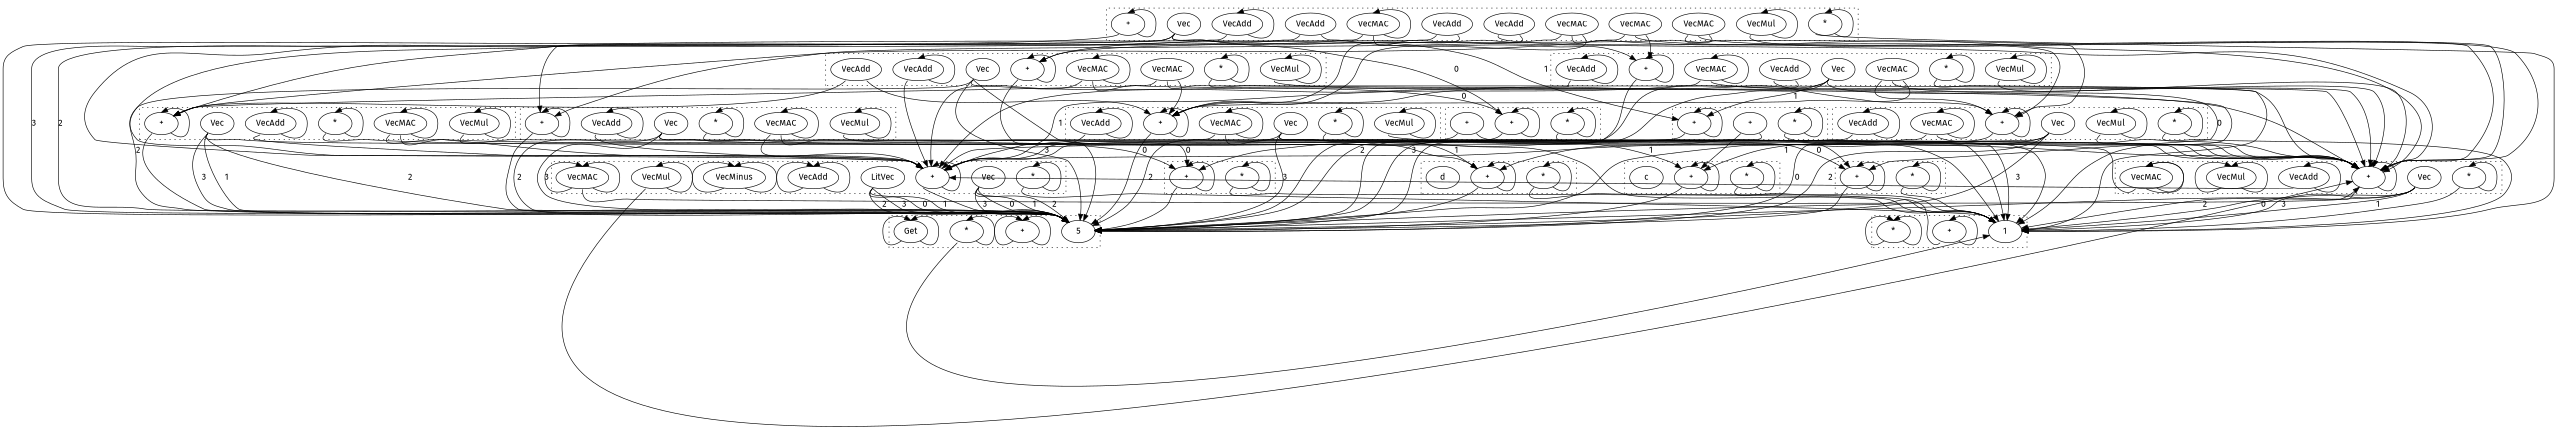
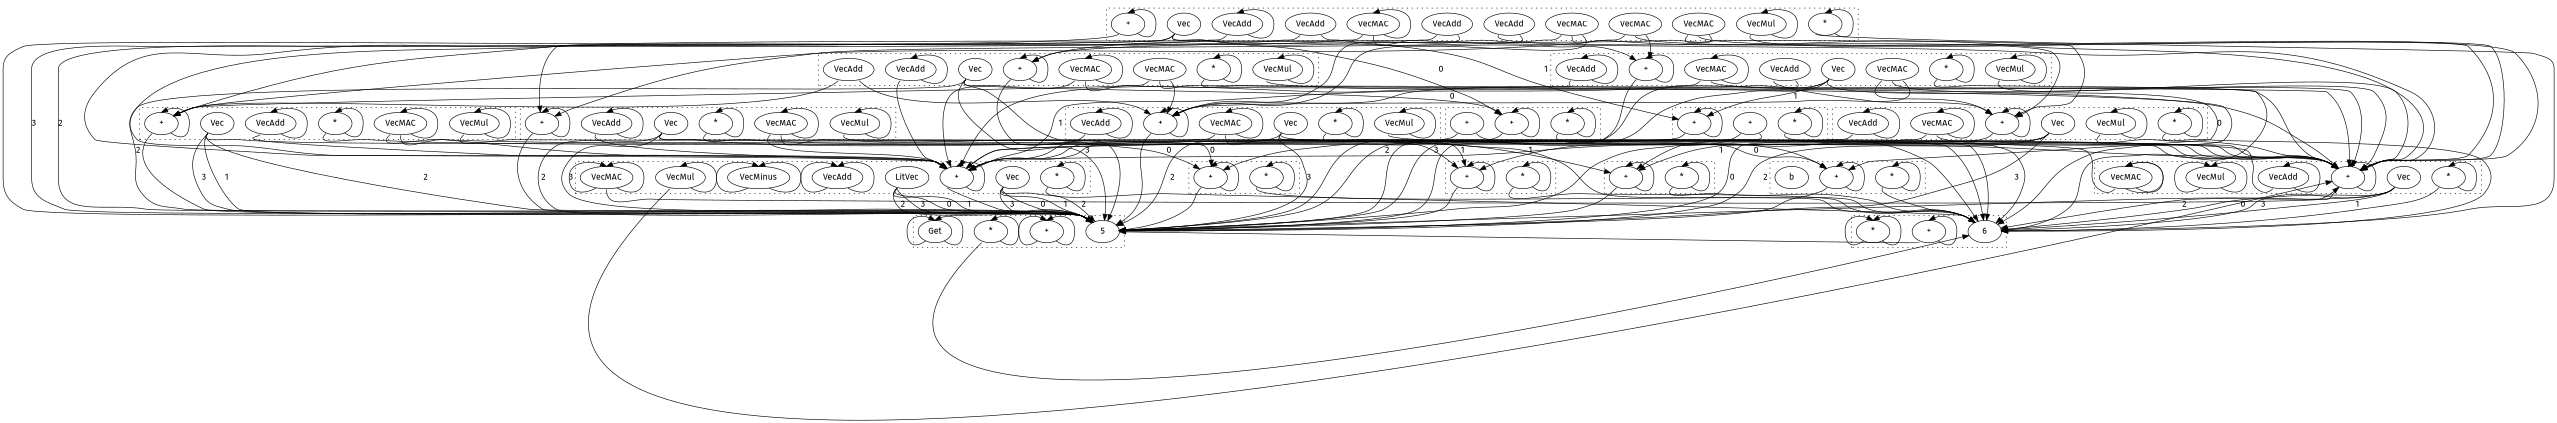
(1443, 178) -> none
(1646, 178) -> none
none -> (1792, 178)
(2005, 232) -> (1985, 232)
